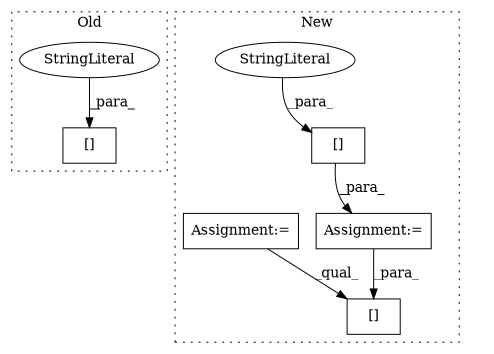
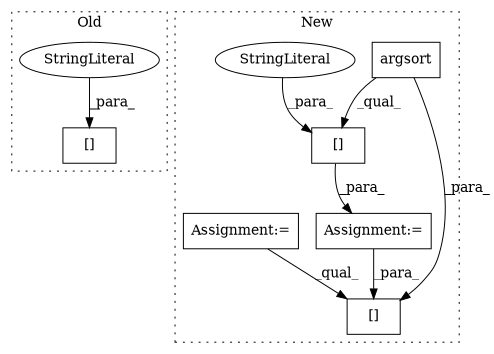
none -> (406, 60)
